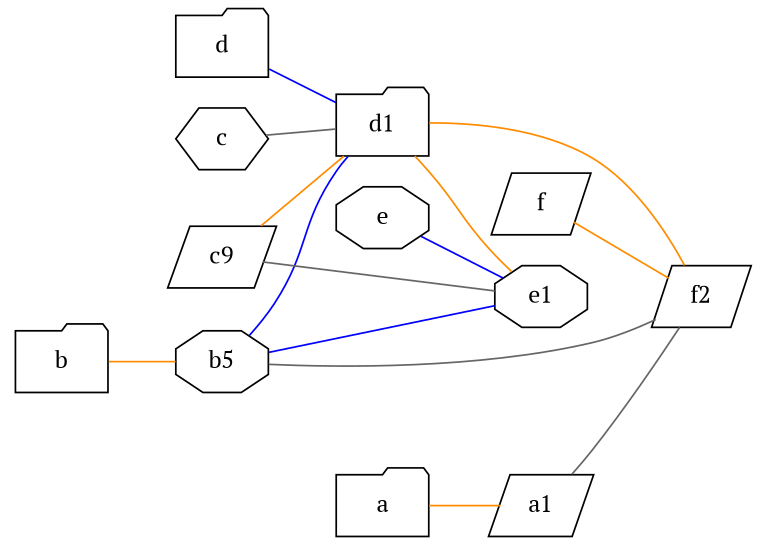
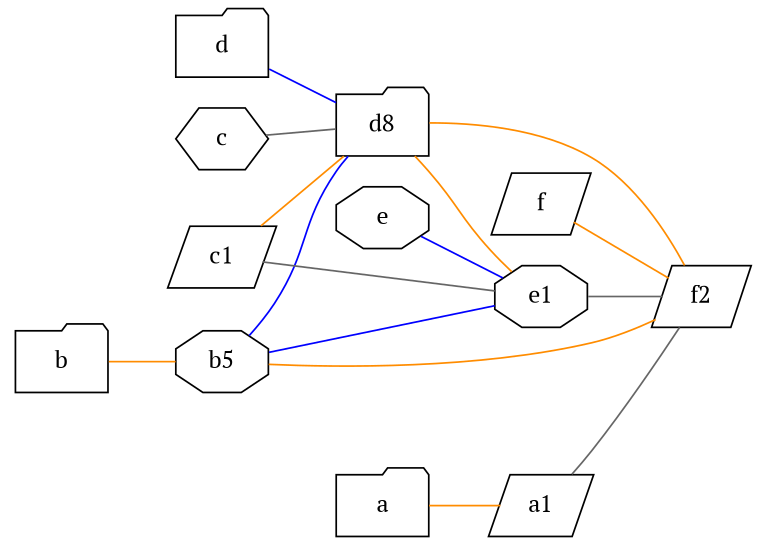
(382, 125) -> (382, 125)
(222, 257) -> (222, 257)
none -> (626, 297)
(465, 361) -> (465, 361)
